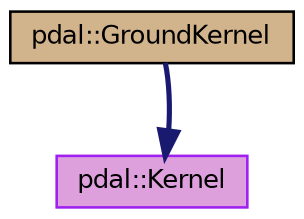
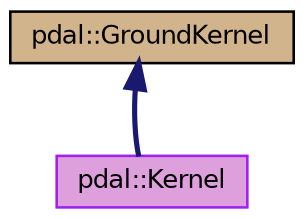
(169, 97) -> (135, 123)
